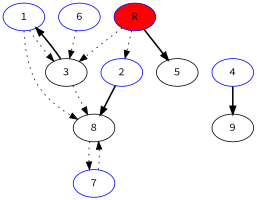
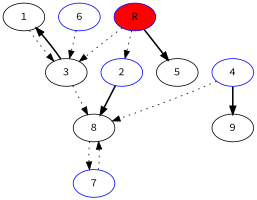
(24, 17) -> (24, 17)
(35, 80) -> (169, 101)
